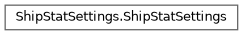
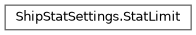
(121, 17) -> (98, 17)
